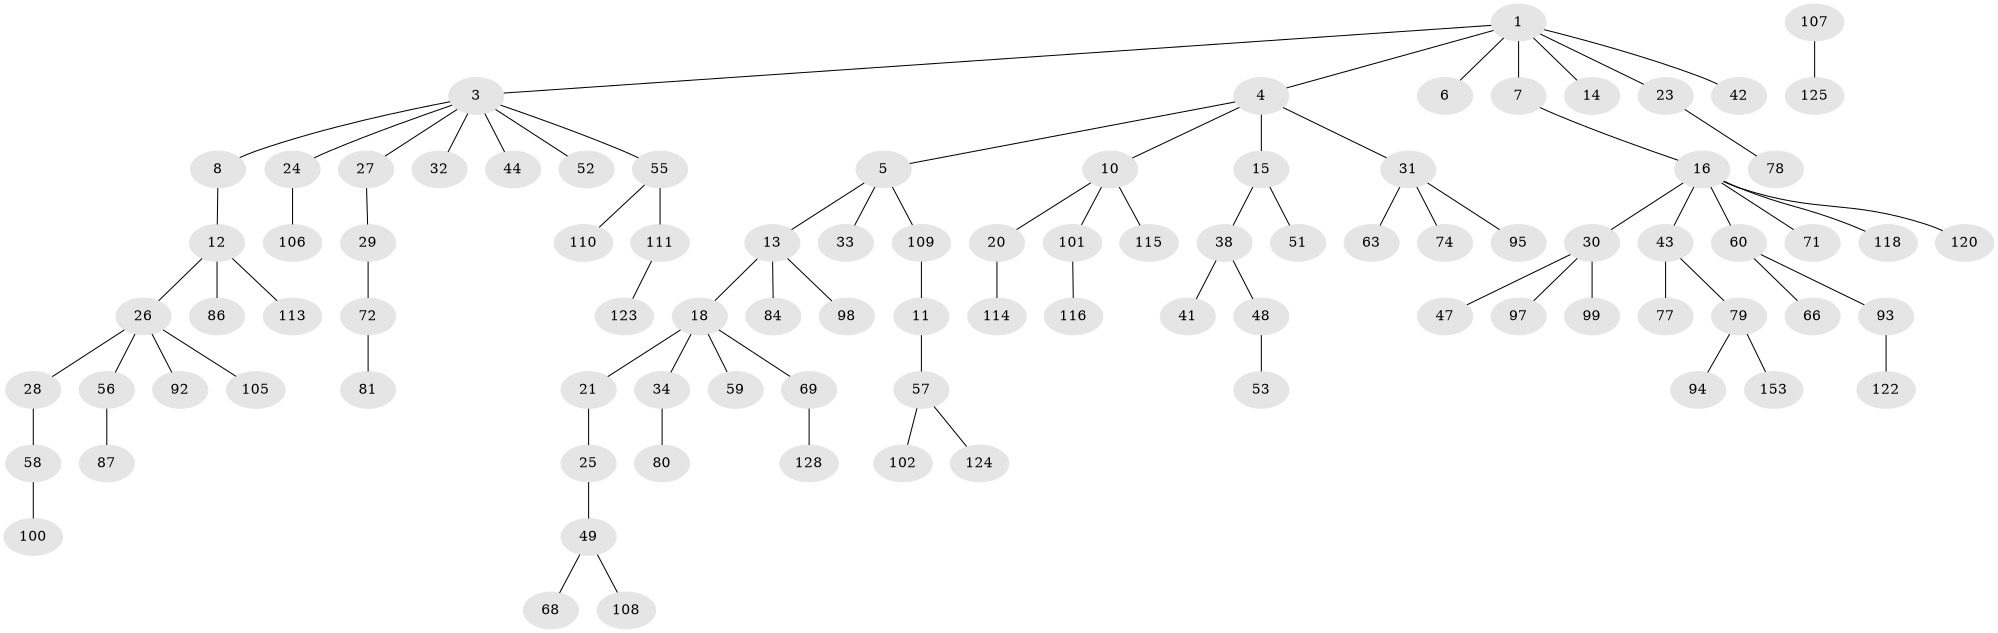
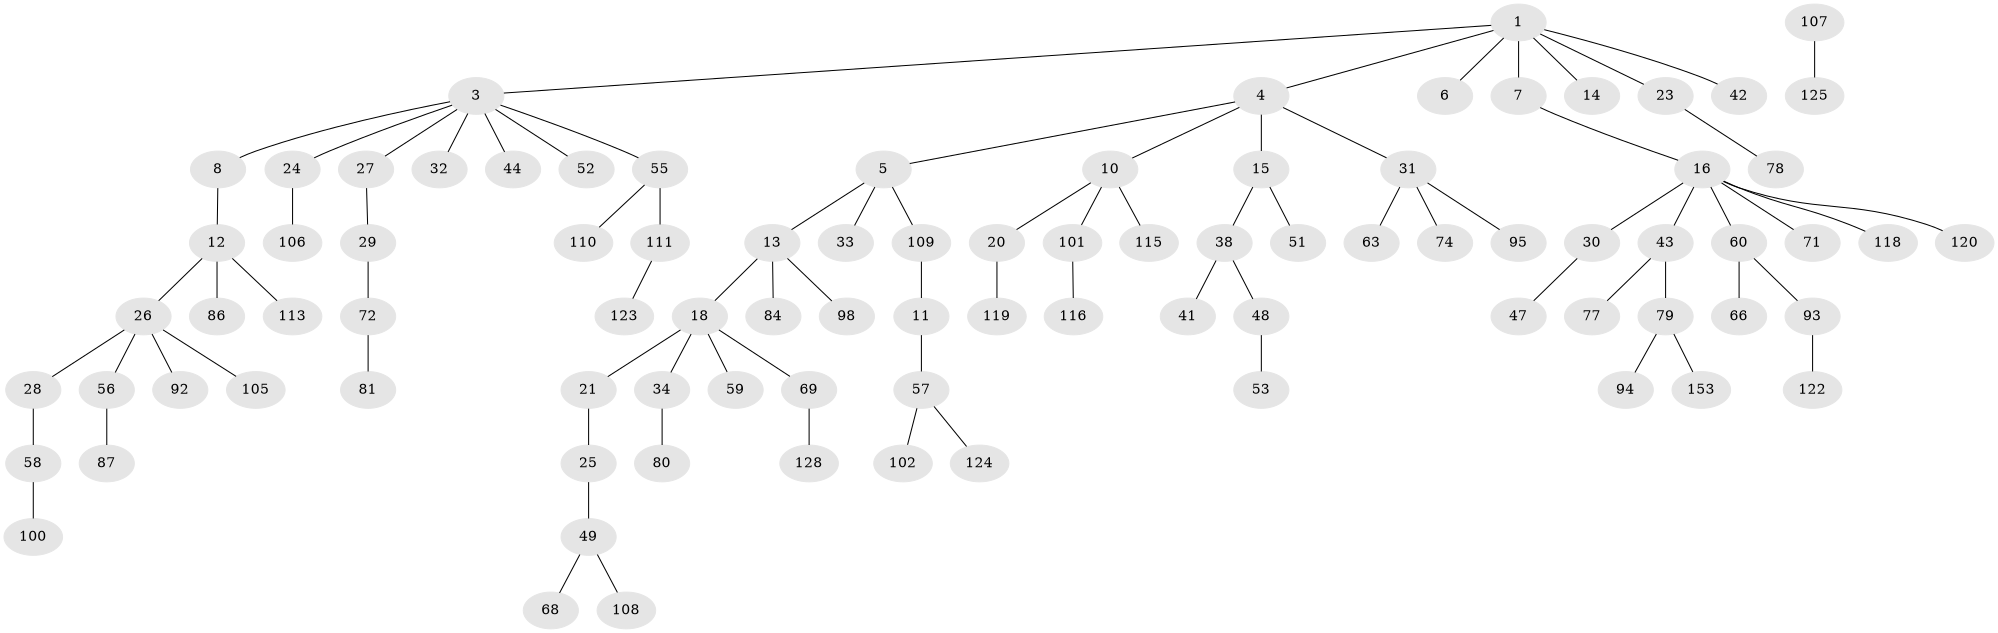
(997, 316) -> (997, 316)
(1519, 316) -> none
(1592, 316) -> none
